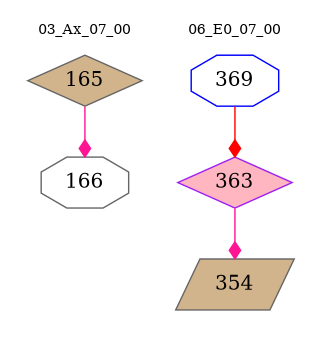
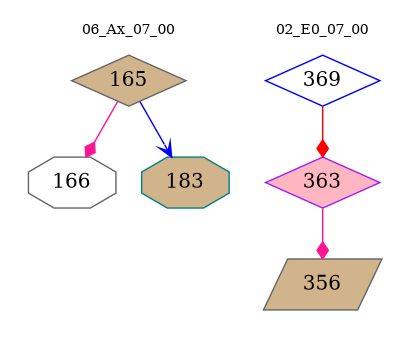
(85, 30) -> (129, 30)
(235, 30) -> (323, 30)
(235, 81) -> (323, 81)
none -> (185, 183)
(235, 284) -> (323, 284)
